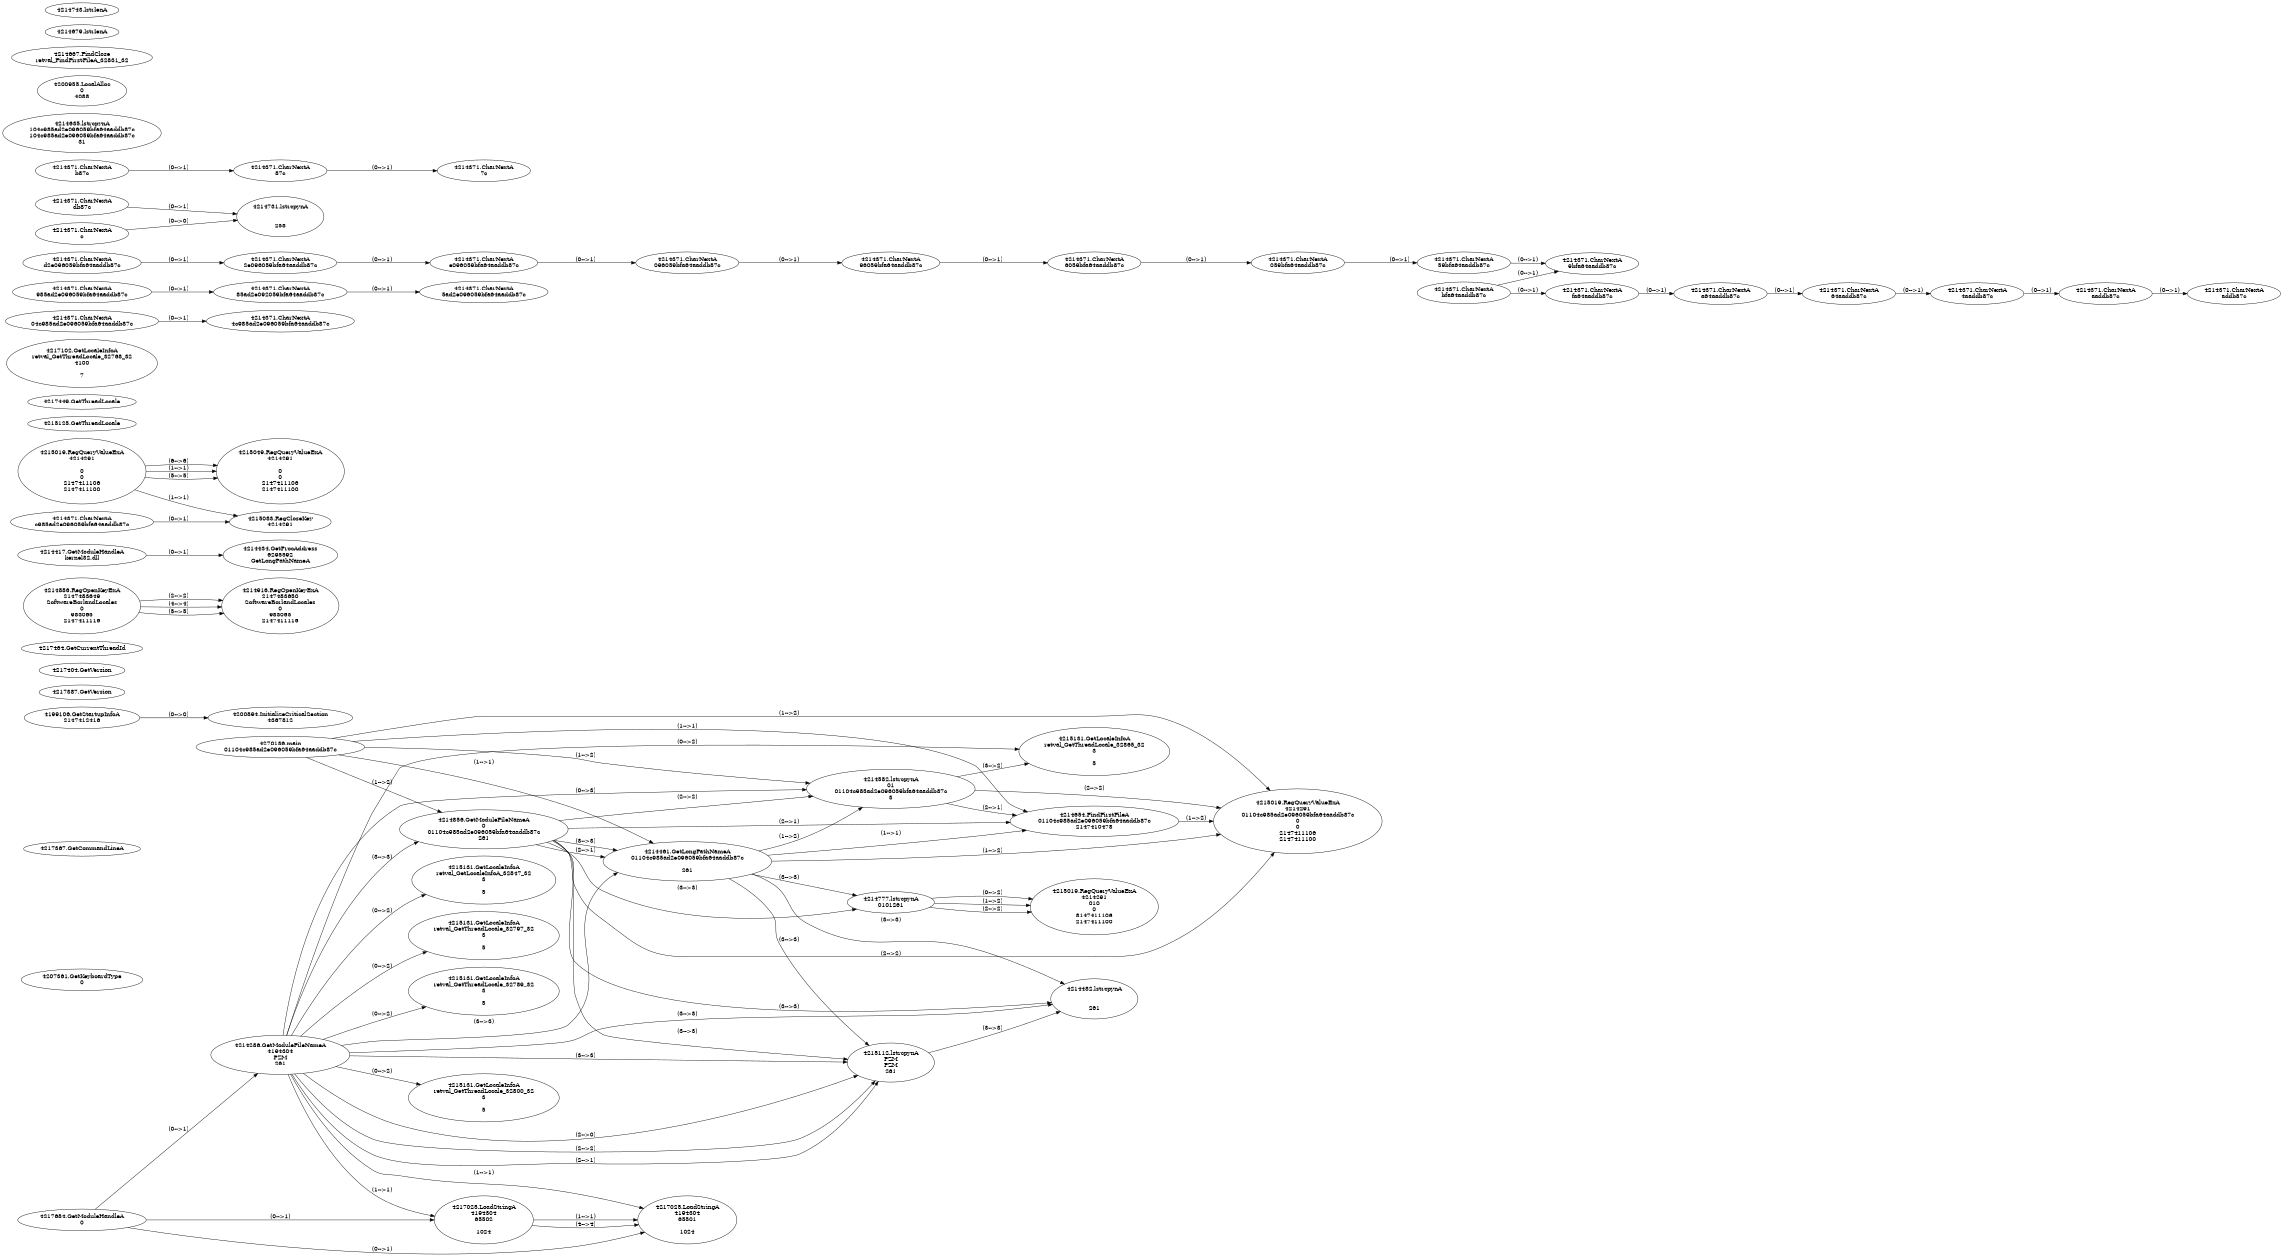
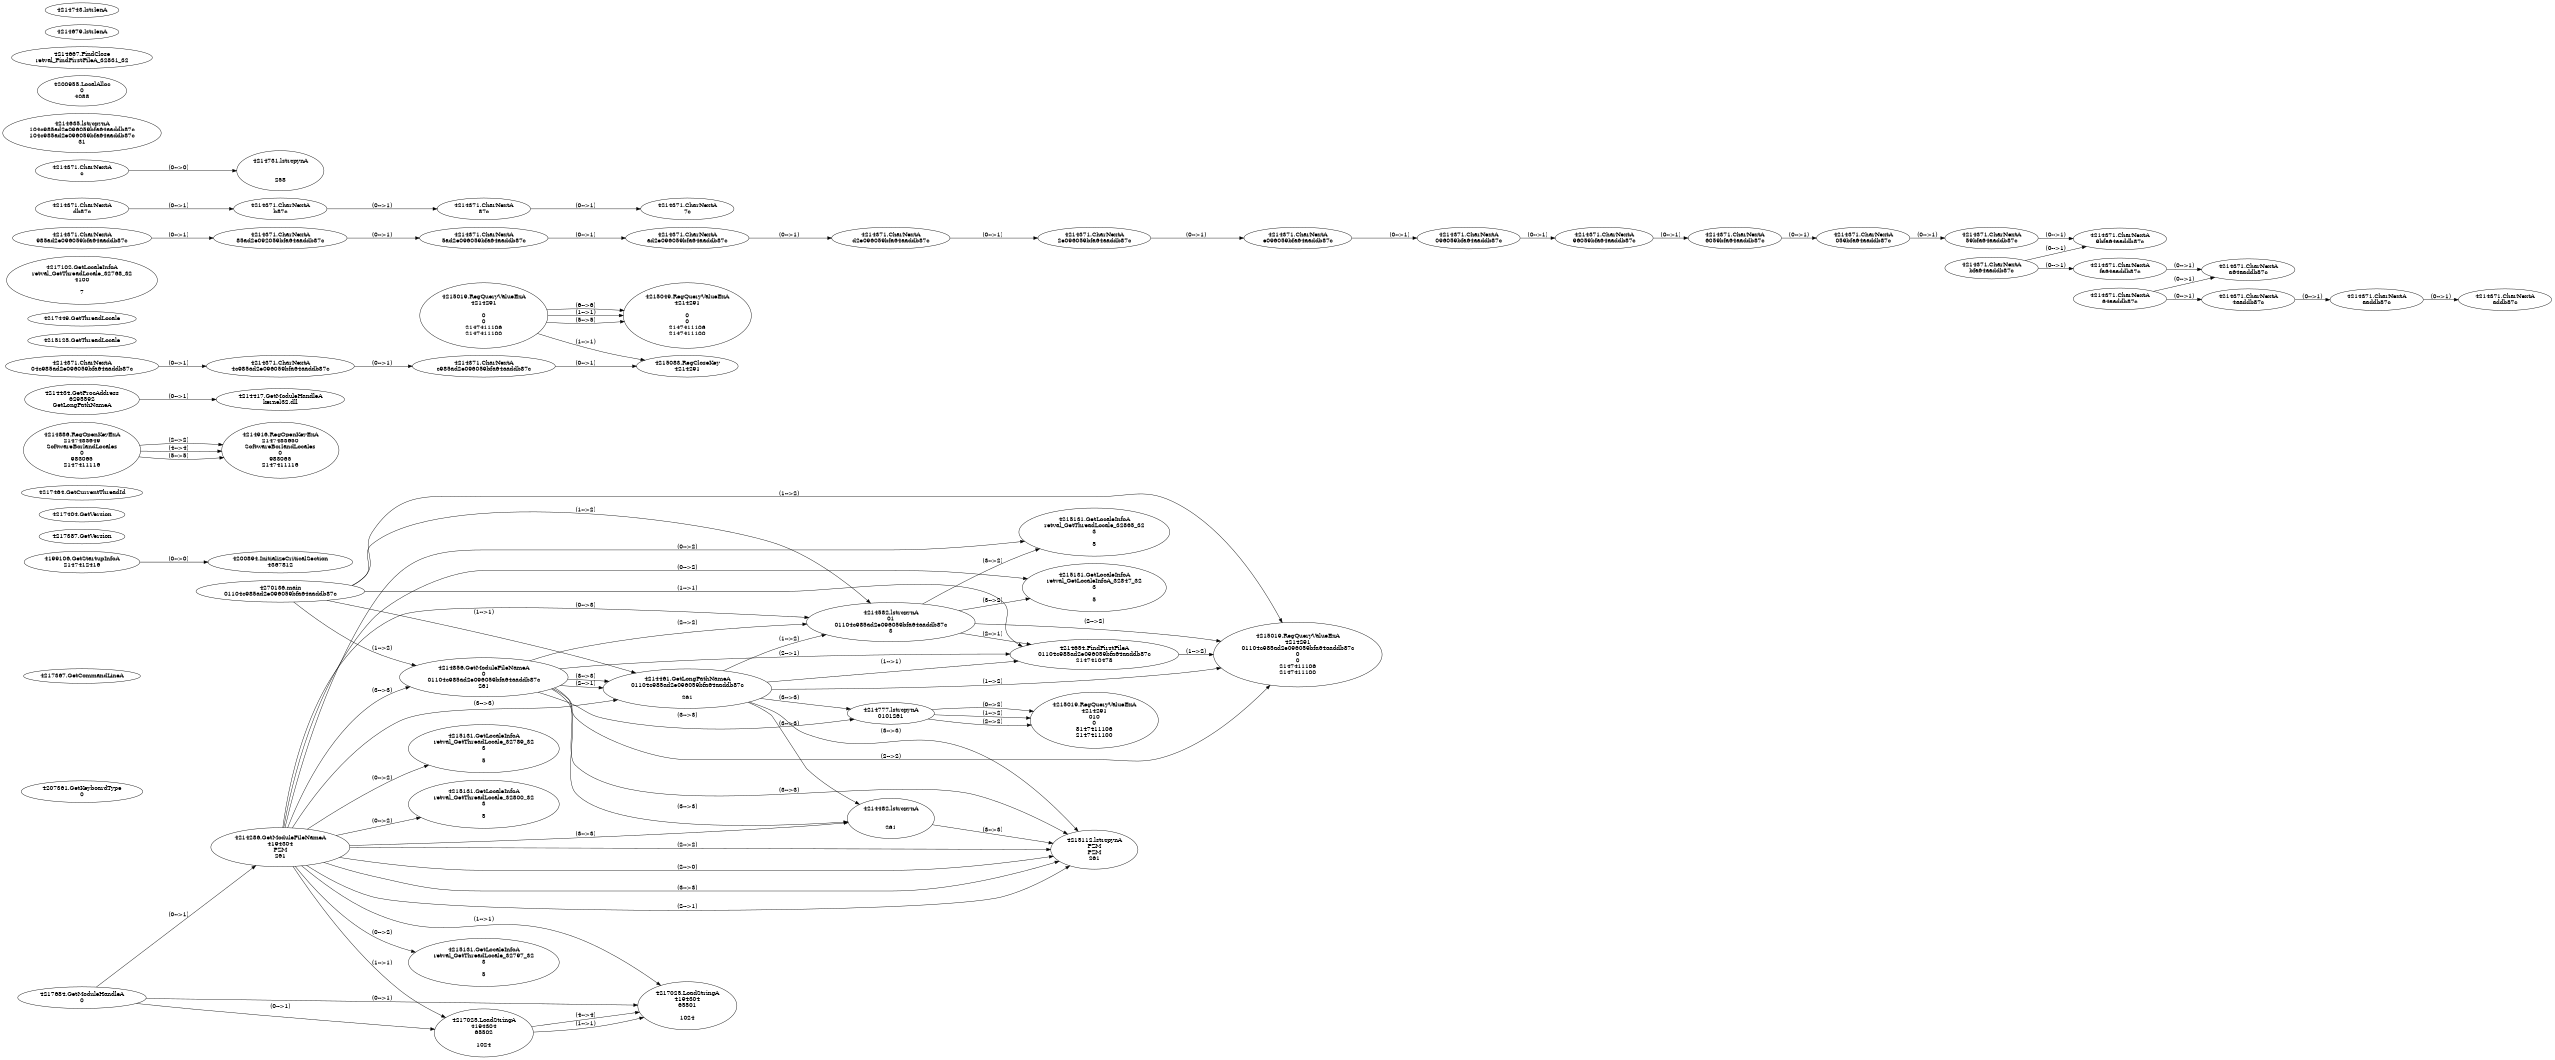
(180, 210) -> (179, 209)
none -> (687, 238)
(1783, 294) -> (2182, 285)
none -> (381, 366)
(183, 555) -> (176, 399)
none -> (992, 605)
(993, 1034) -> (991, 834)
